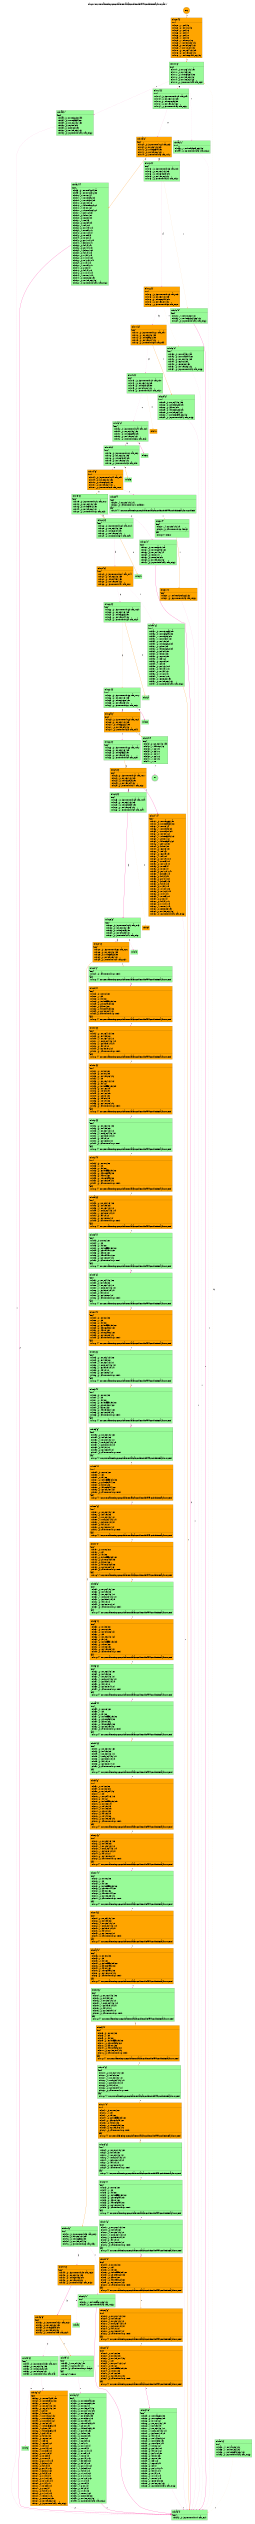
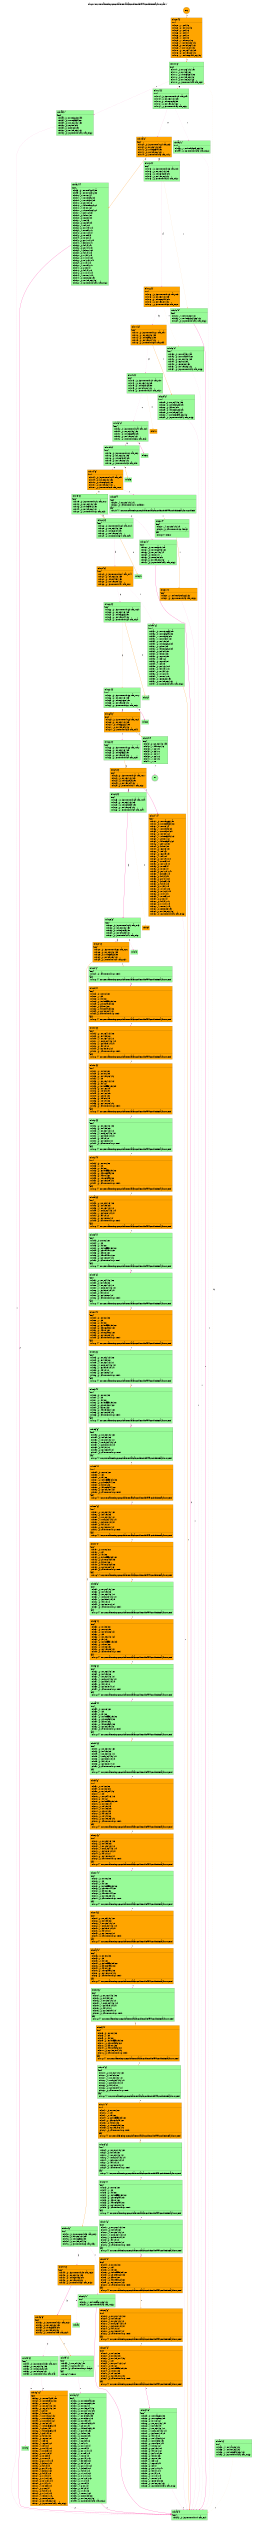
(191, 112) -> (182, 124)
